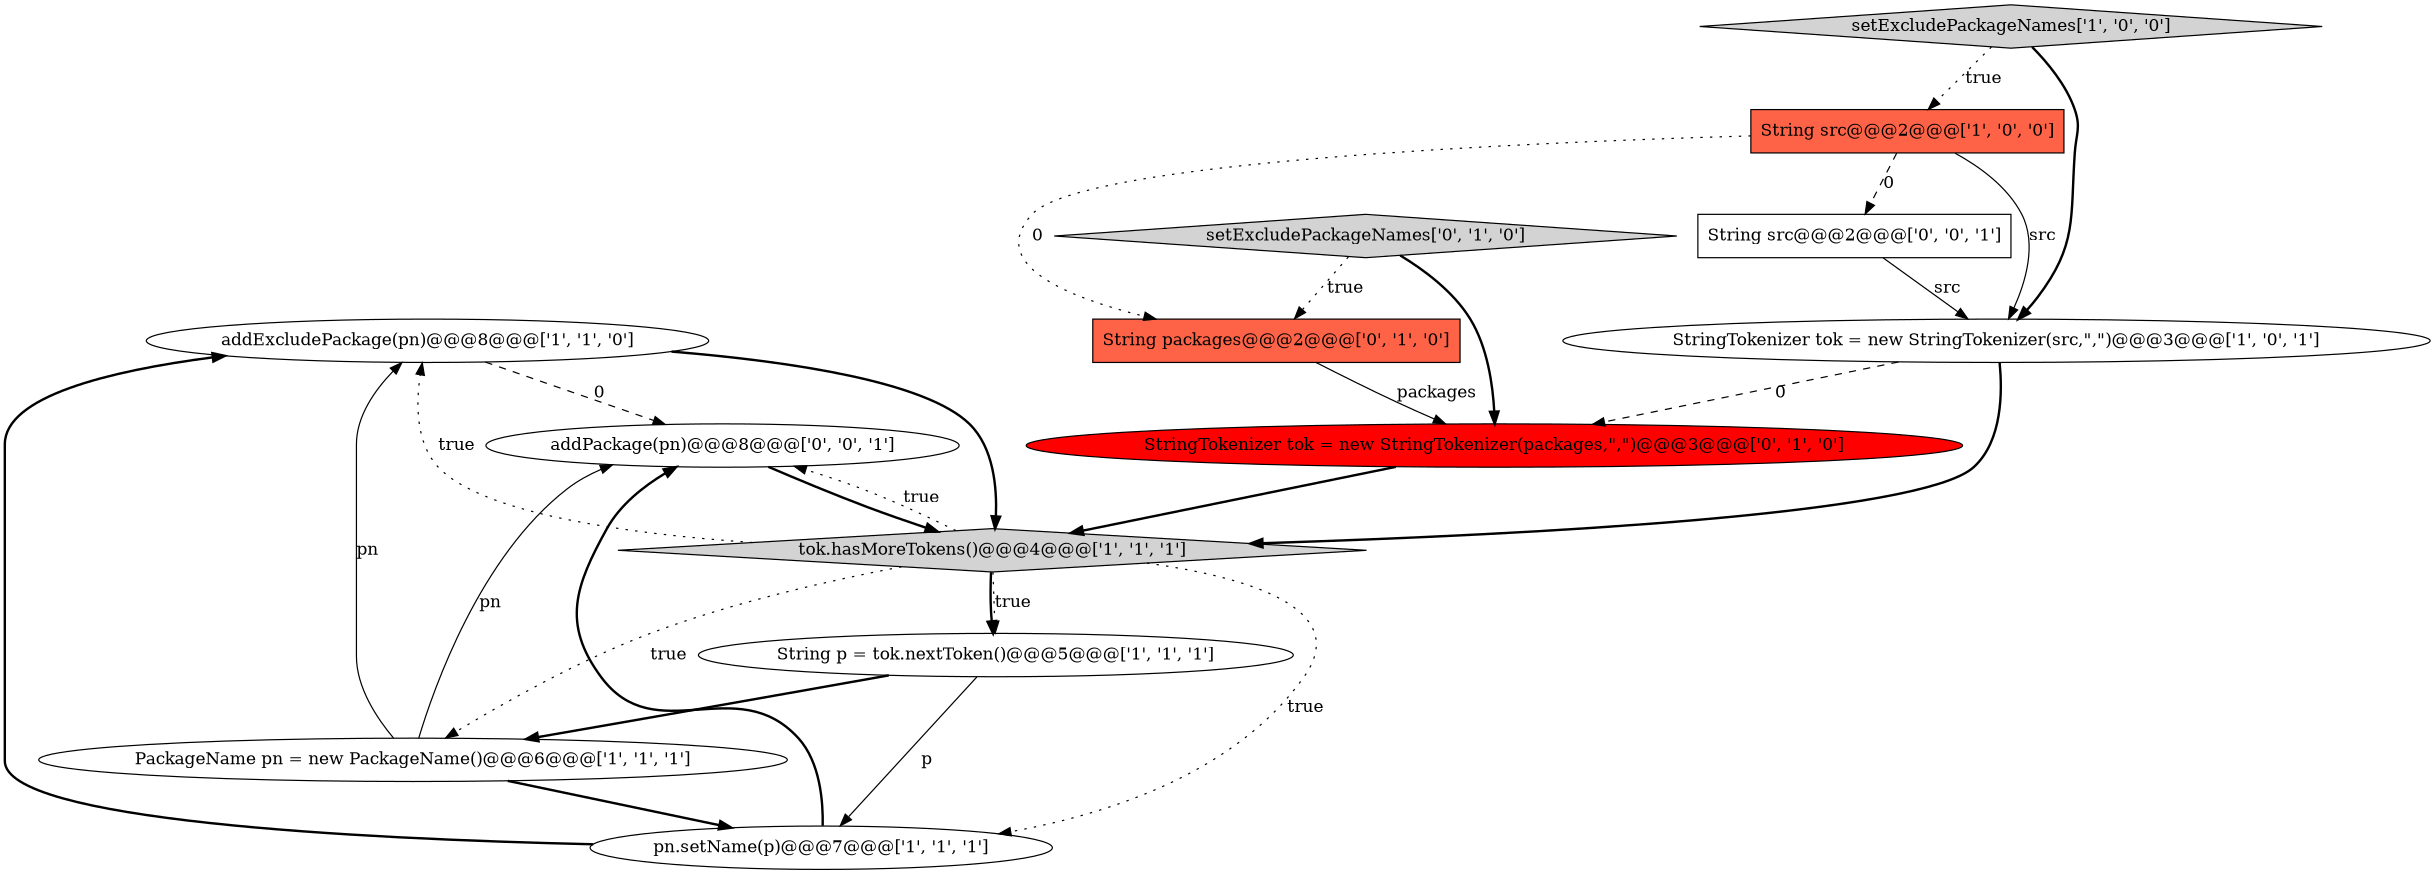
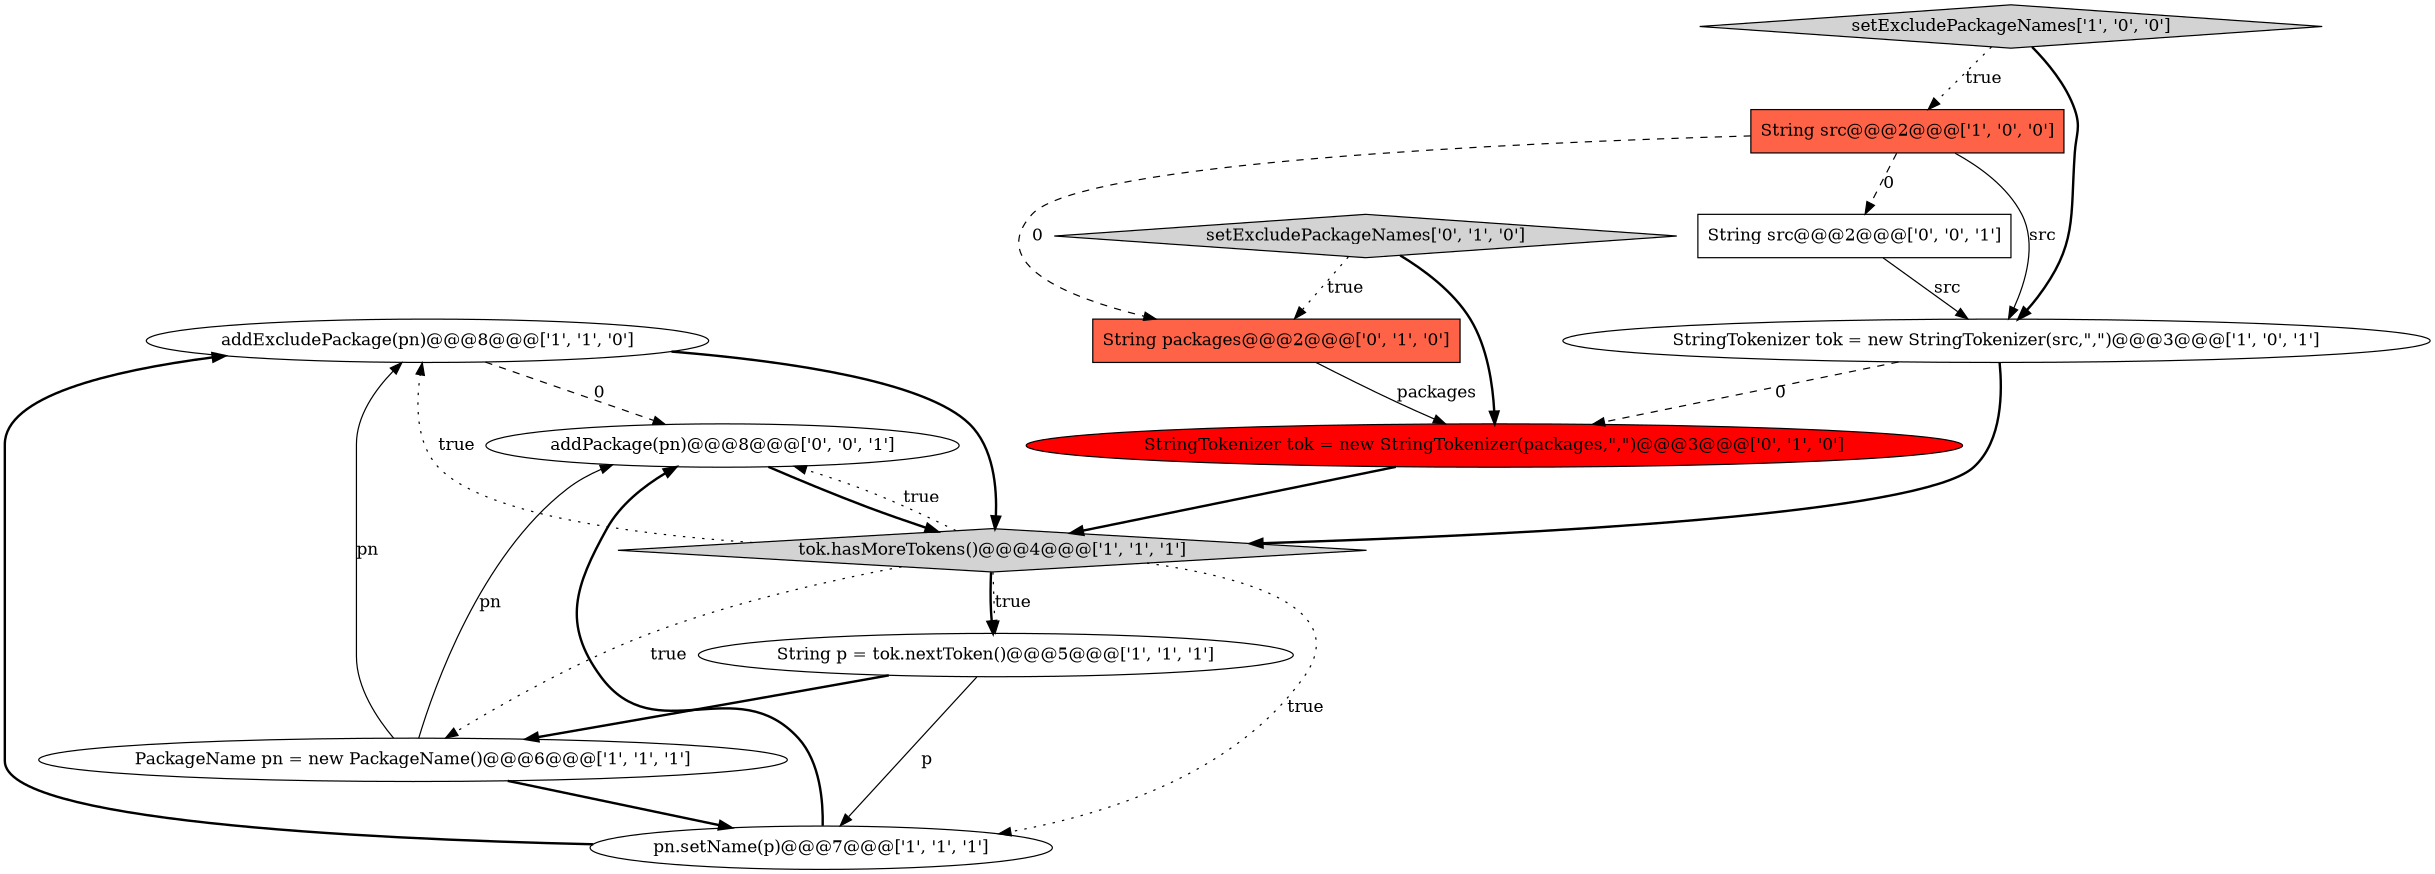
(1296, 161) -> (1296, 161)
